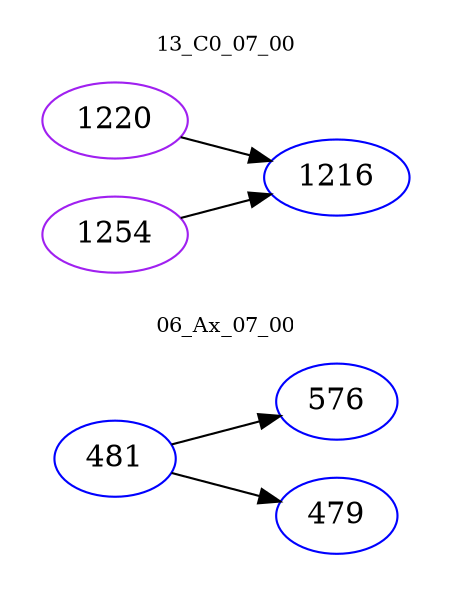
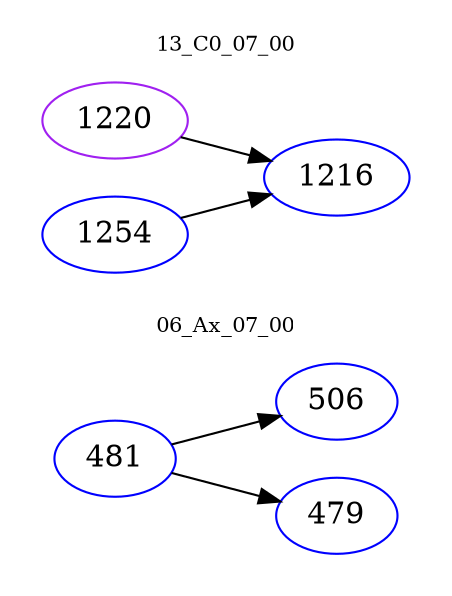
(115, 235) -> (115, 235)
(337, 402) -> (337, 402)
